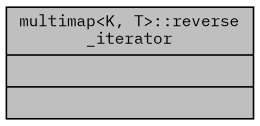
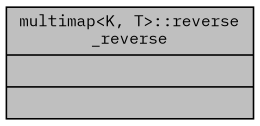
(130, 39) -> (130, 39)
